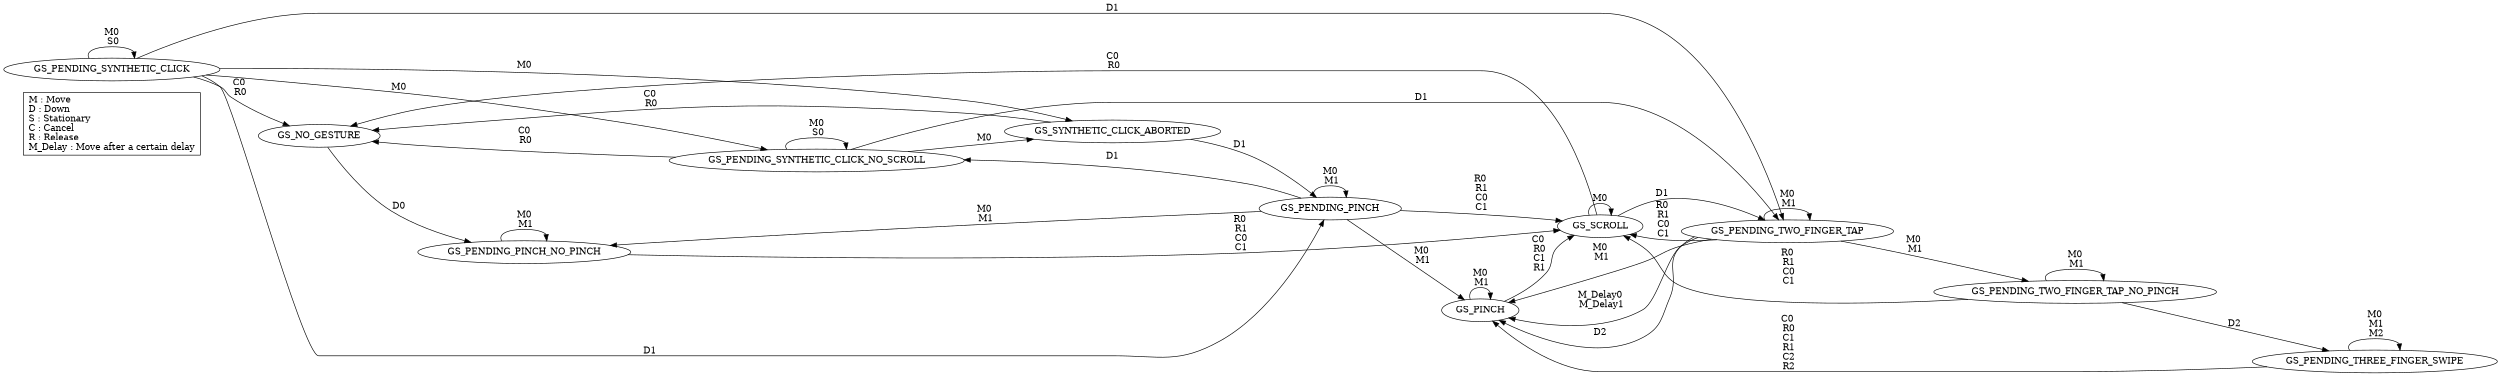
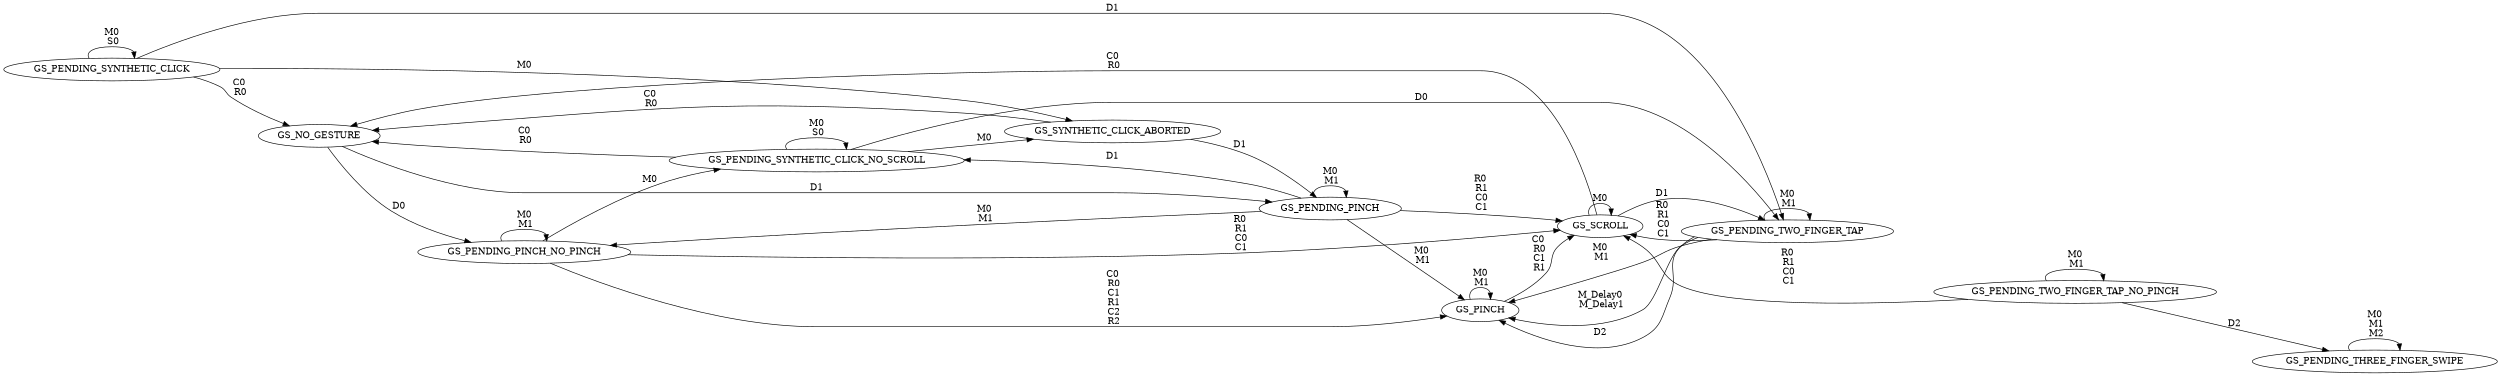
(1421, 98) -> (1421, 98)
(499, 104) -> (625, 198)
(112, 124) -> none
(1932, 260) -> none
(694, 356) -> (800, 193)
(1876, 372) -> (991, 327)
